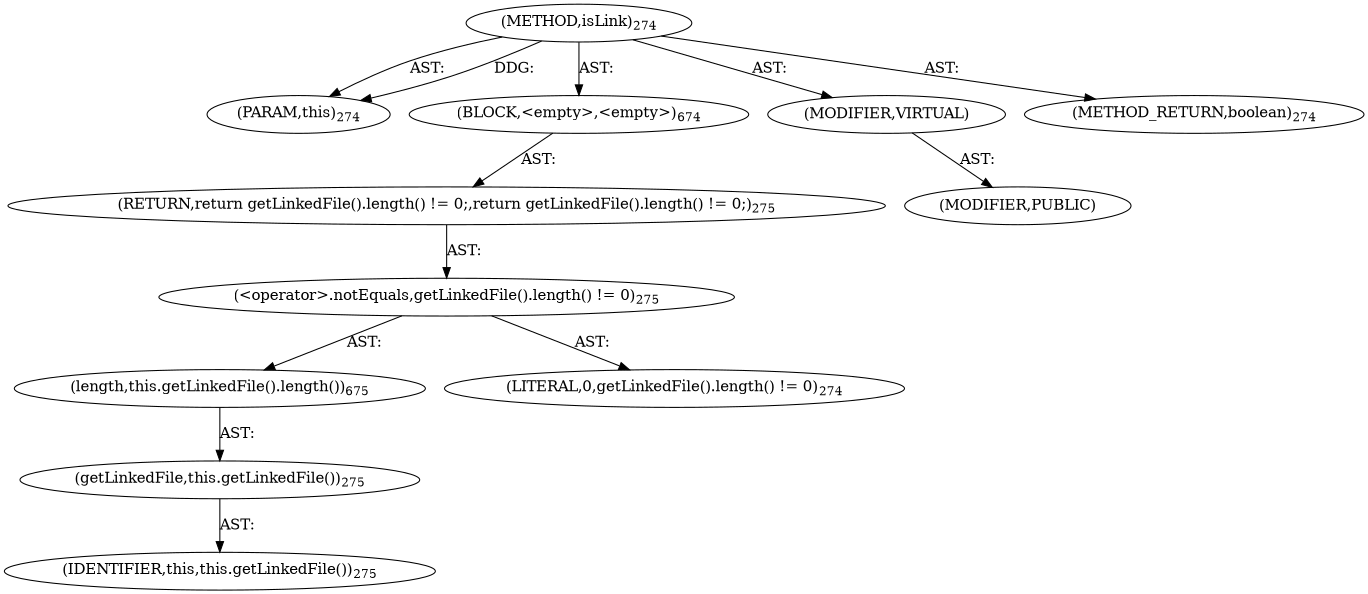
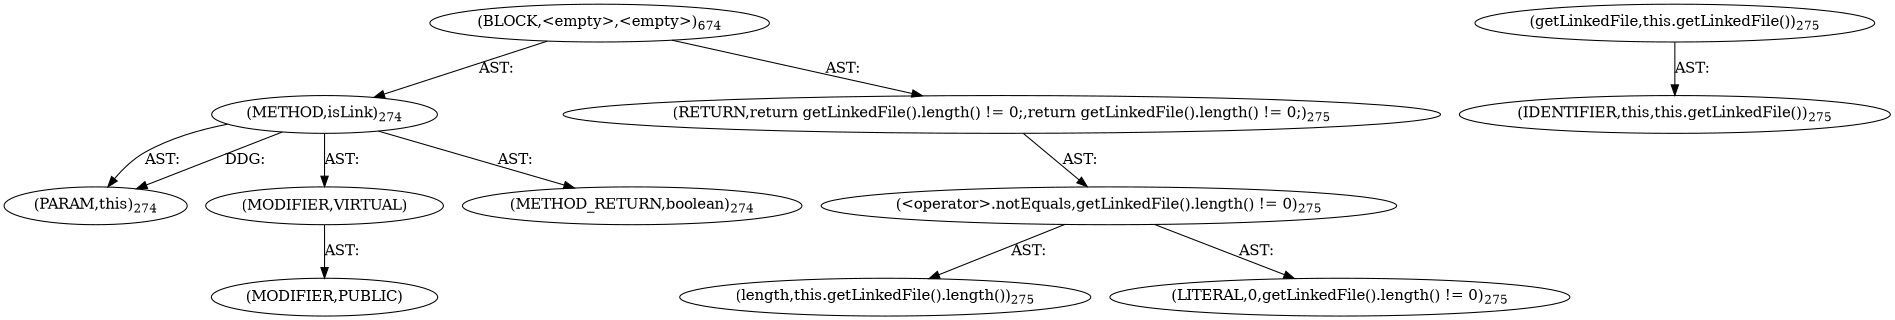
(579, 64) -> (466, 68)
(357, 387) -> (1023, 296)
(831, 387) -> (1496, 296)
(220, 429) -> none
